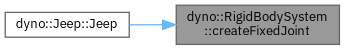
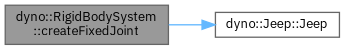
(146, 25) -> (185, 25)
